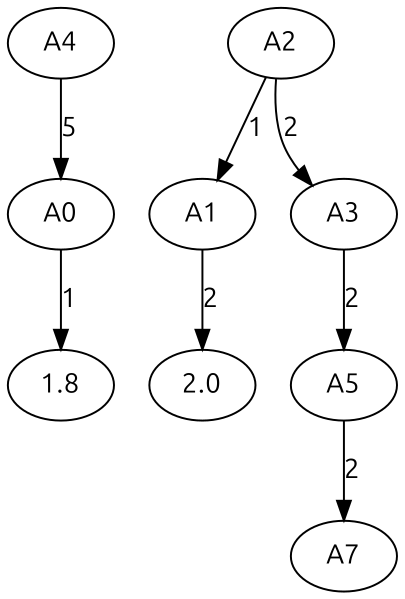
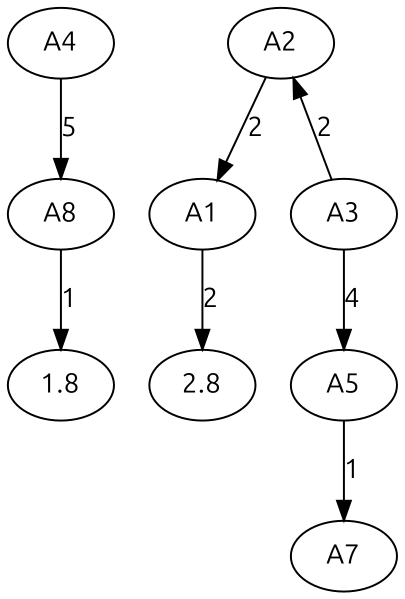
(278, 127) -> (316, 138)
(256, 129) -> (256, 129)
(61, 214) -> (61, 214)
(353, 300) -> (353, 300)
(202, 385) -> (202, 385)
(353, 471) -> (353, 471)
